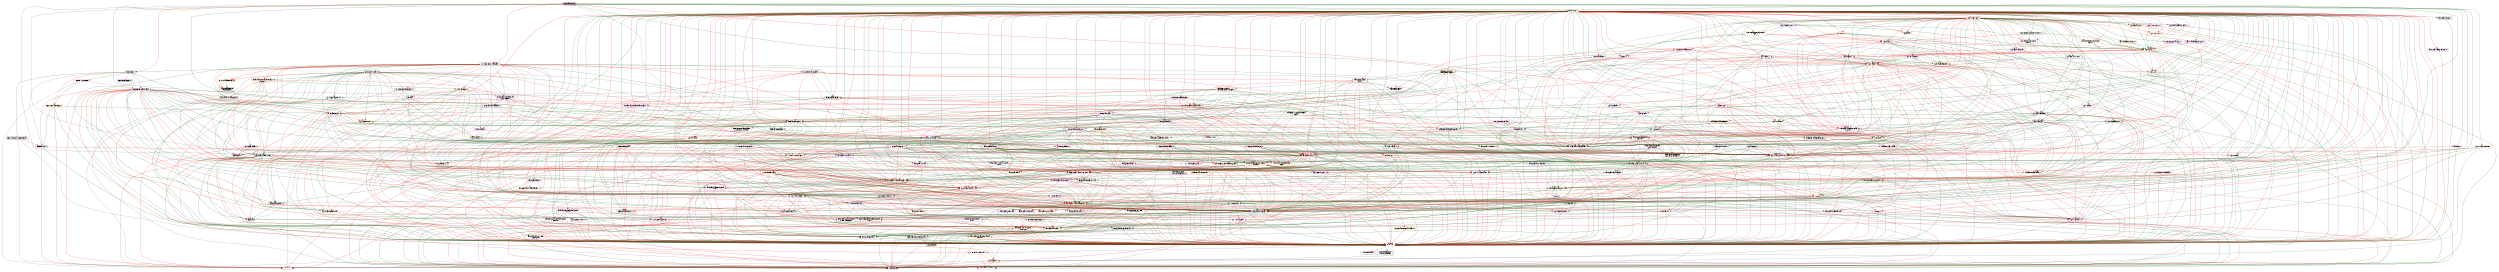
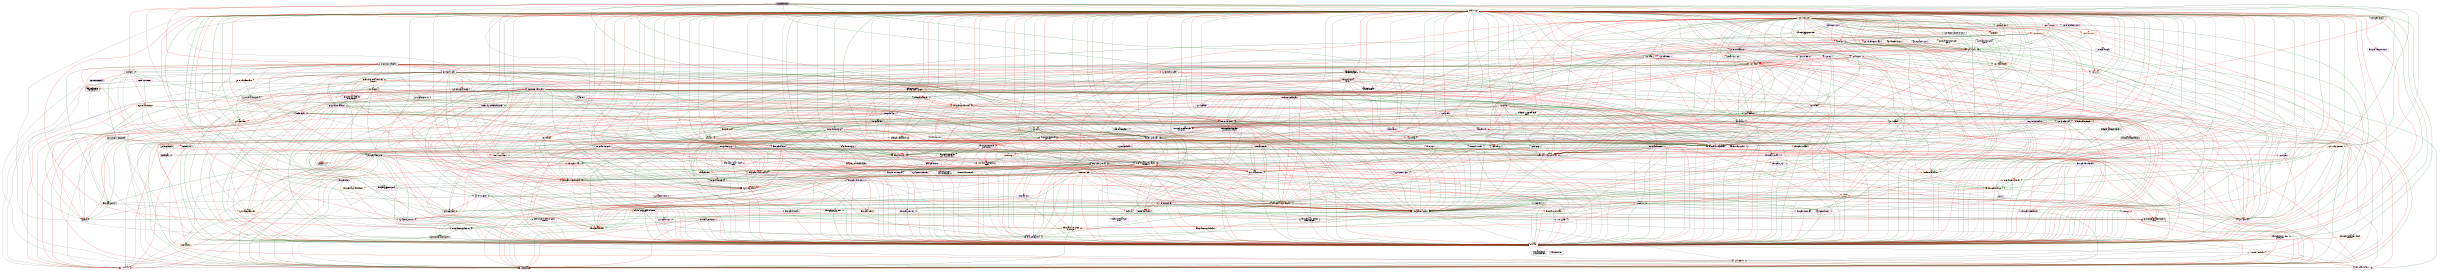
(409, 230) -> none
